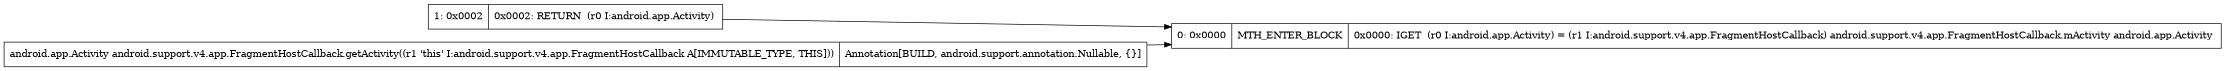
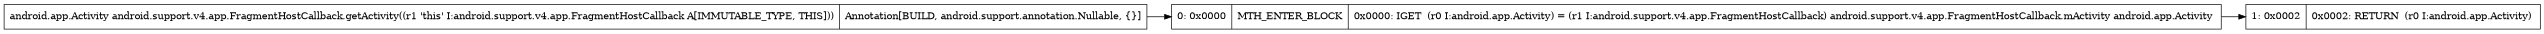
(944, 23) -> (2230, 17)
